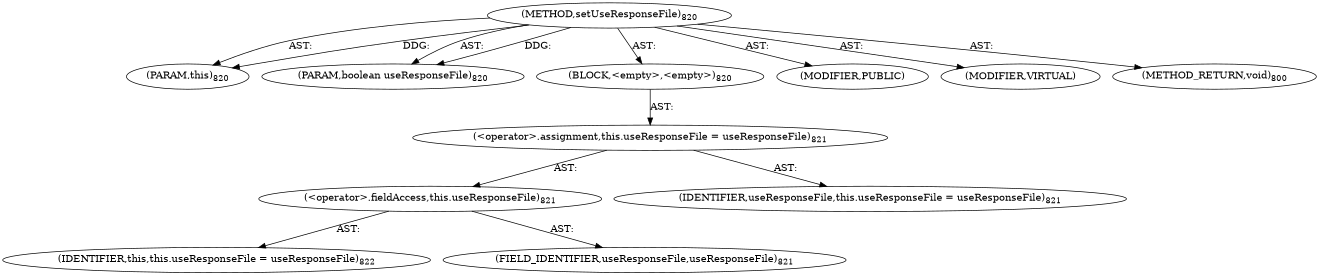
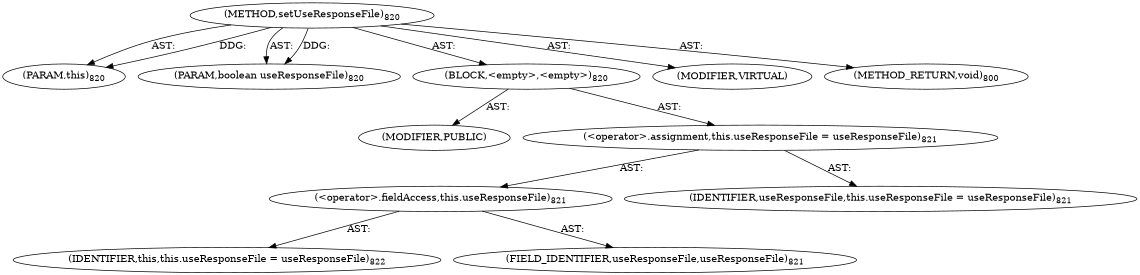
(730, 46) -> (483, 105)
